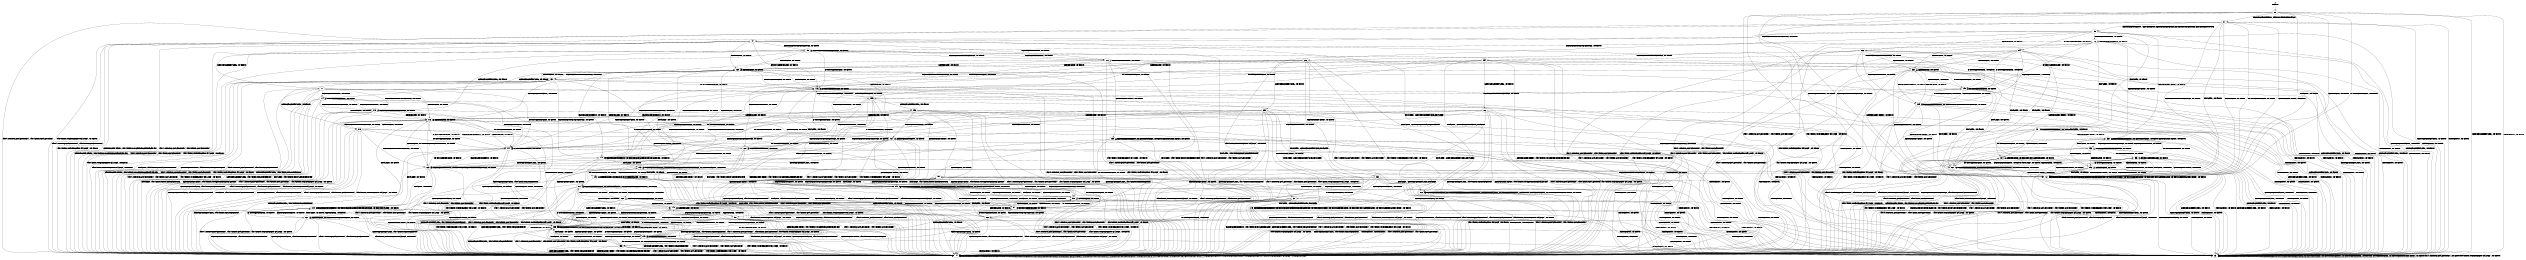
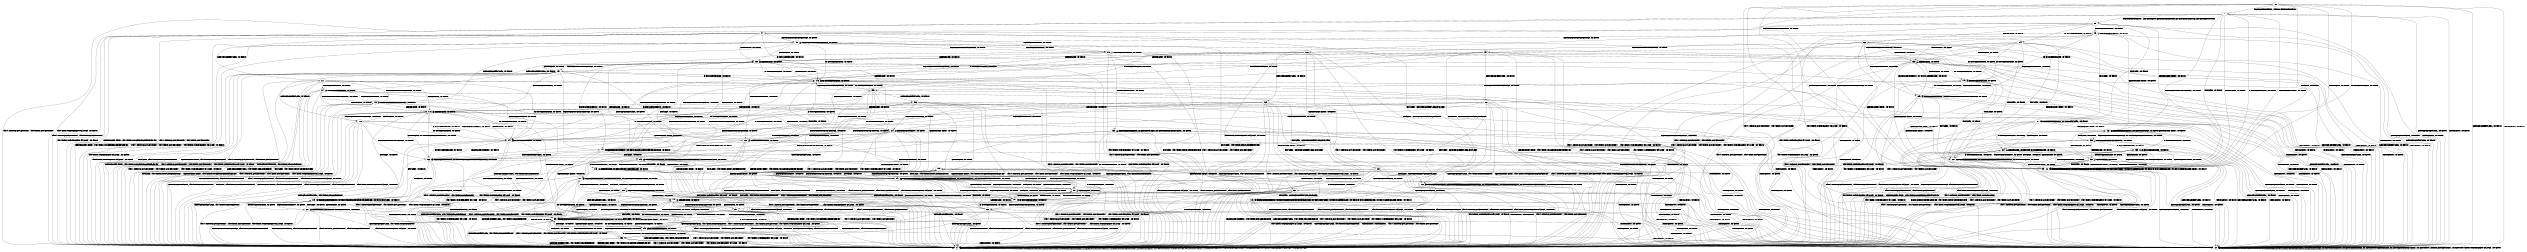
(2275, 4) -> none
